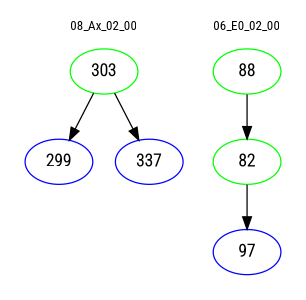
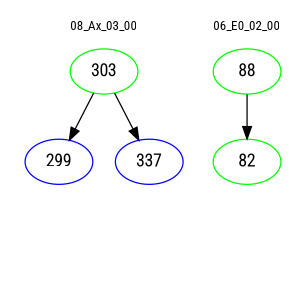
(104, 27) -> (104, 27)
(247, 252) -> none
